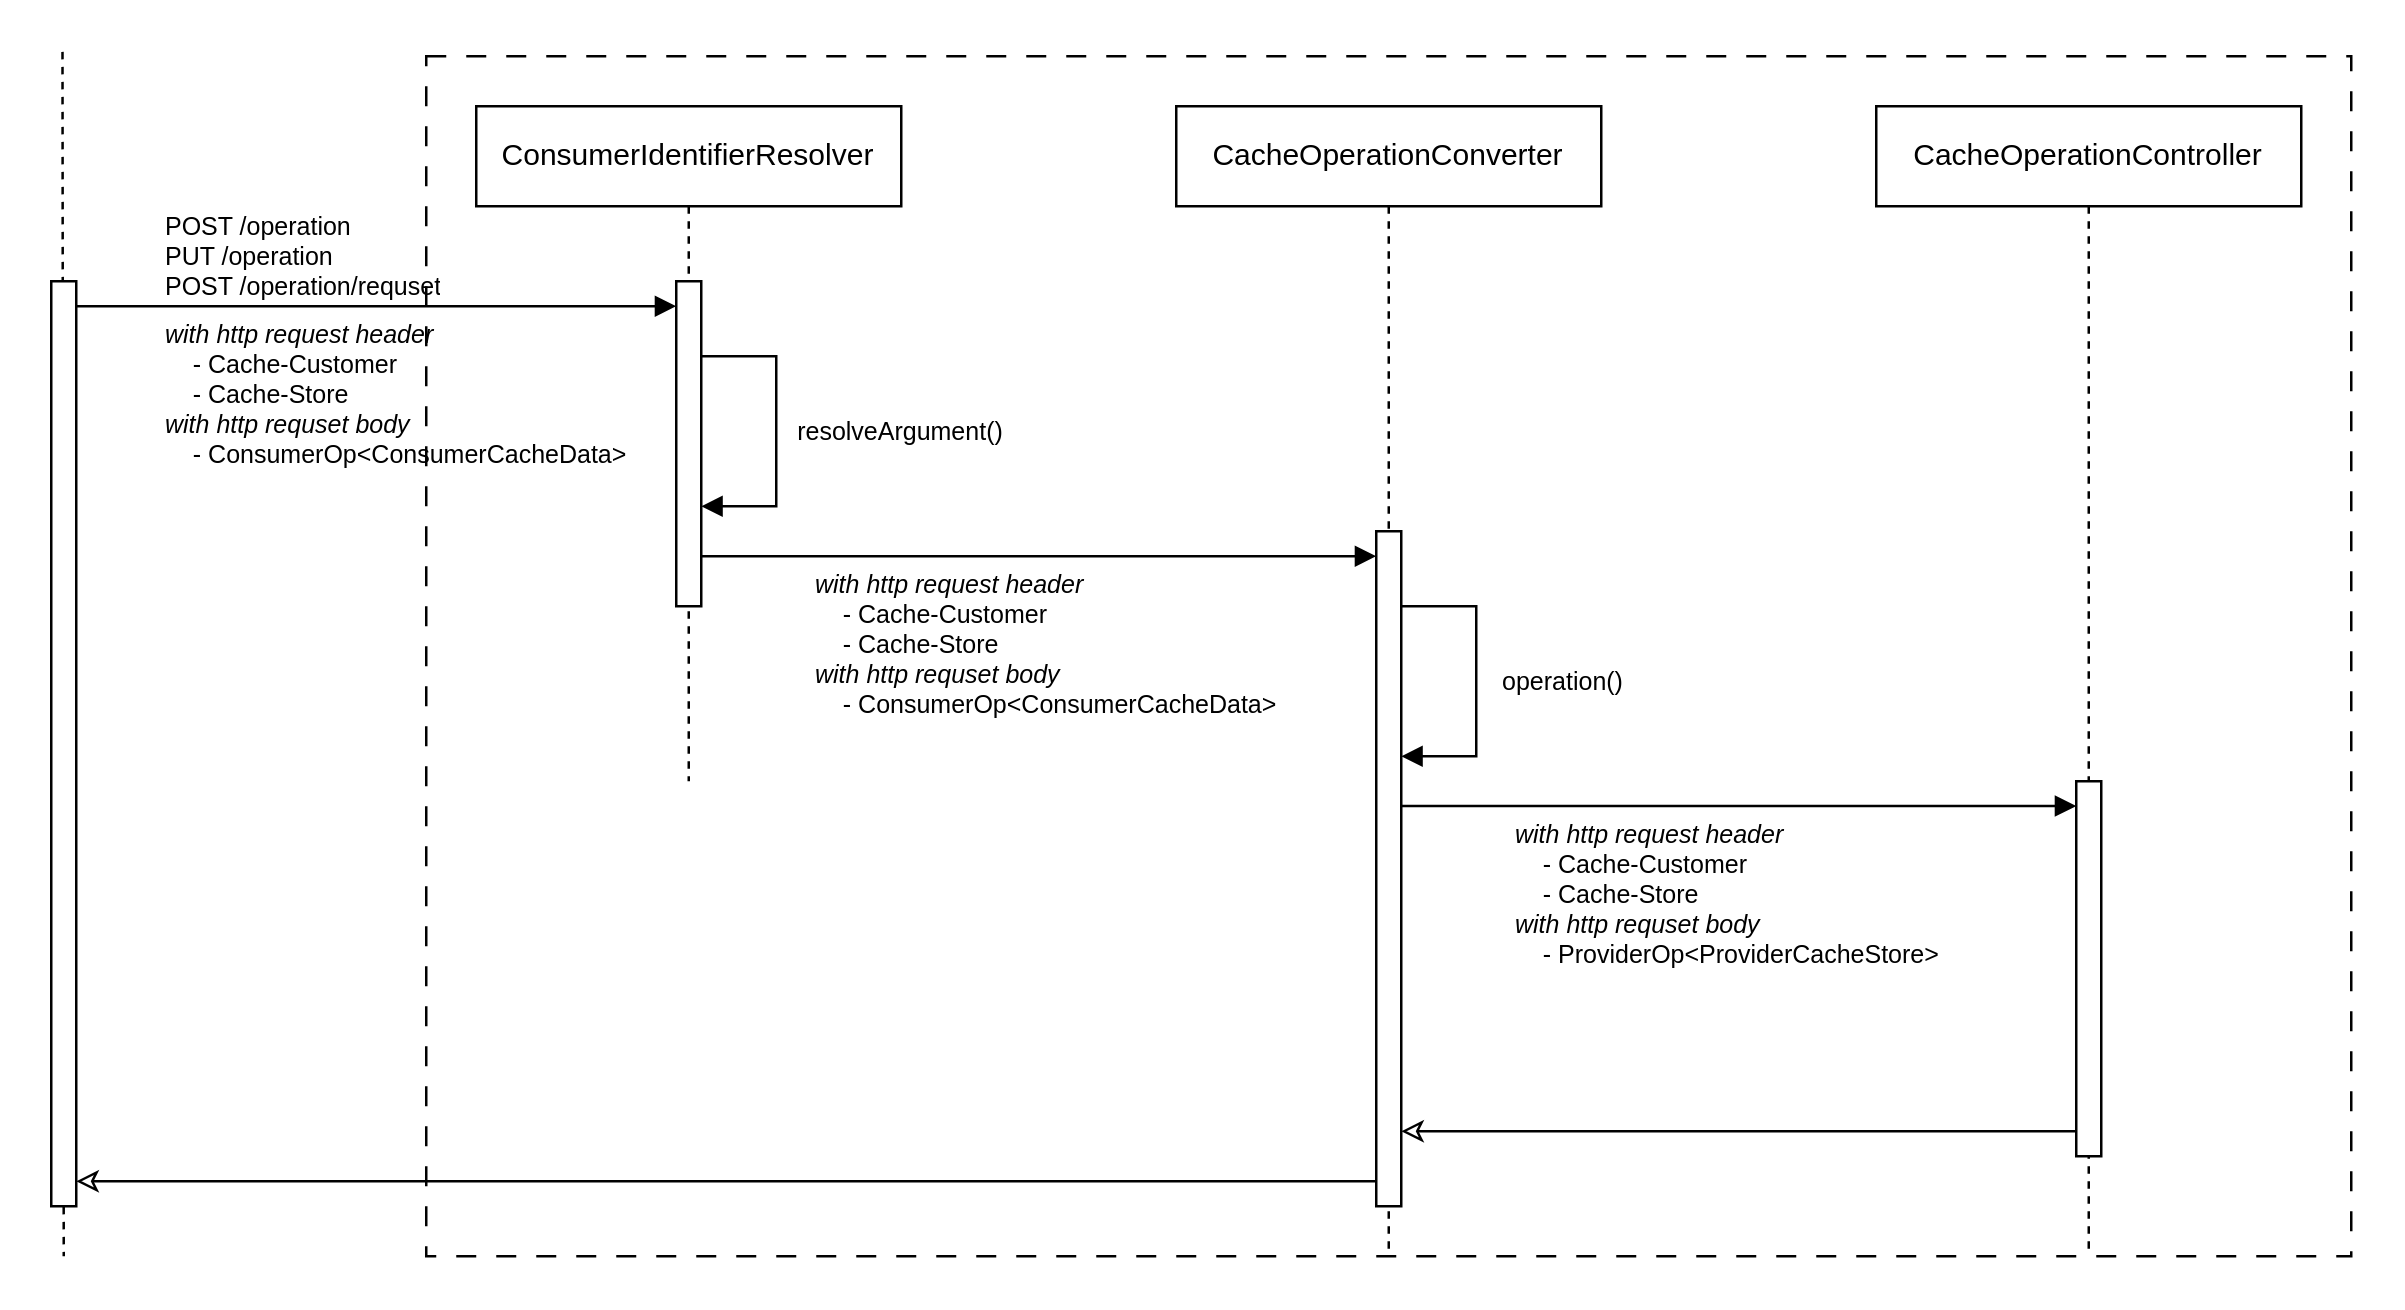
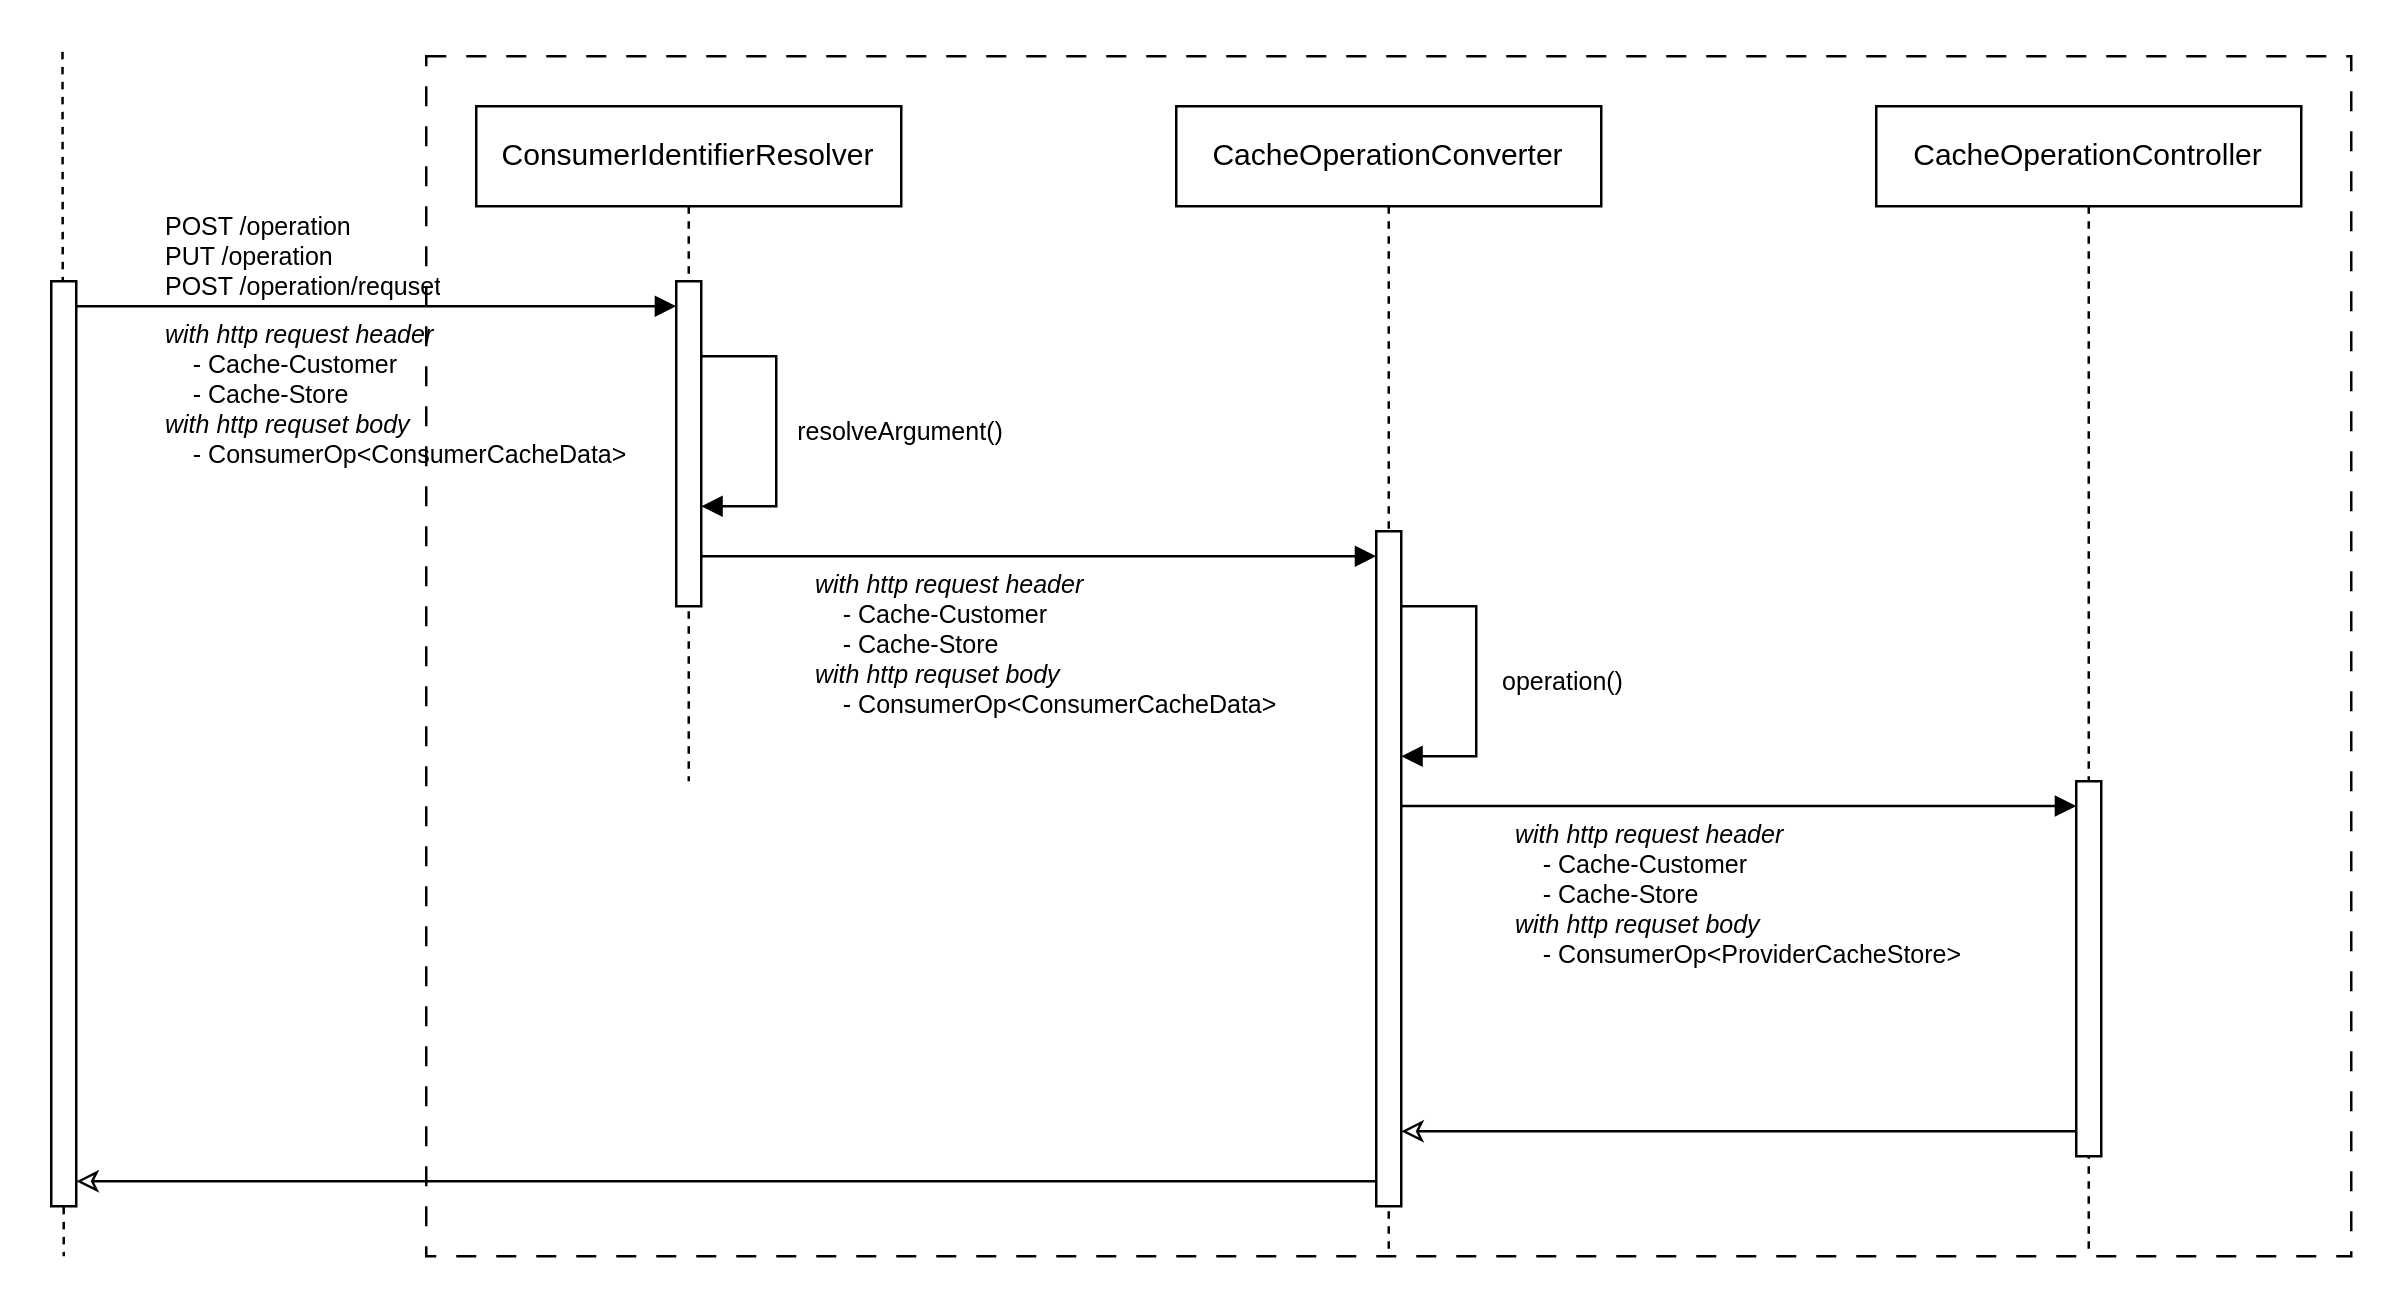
(1734, 894) -> (1737, 894)
